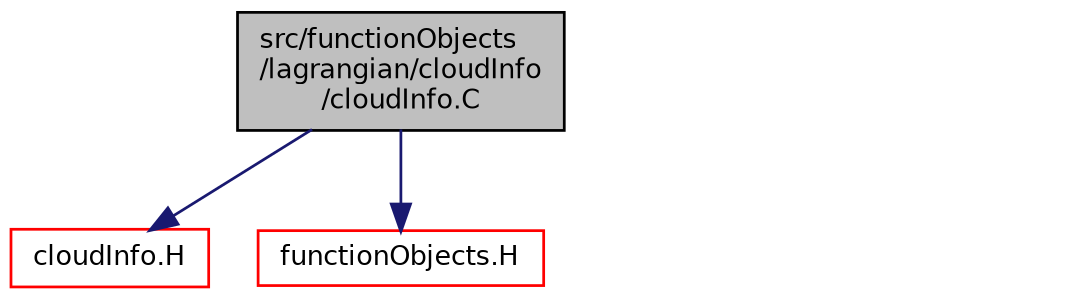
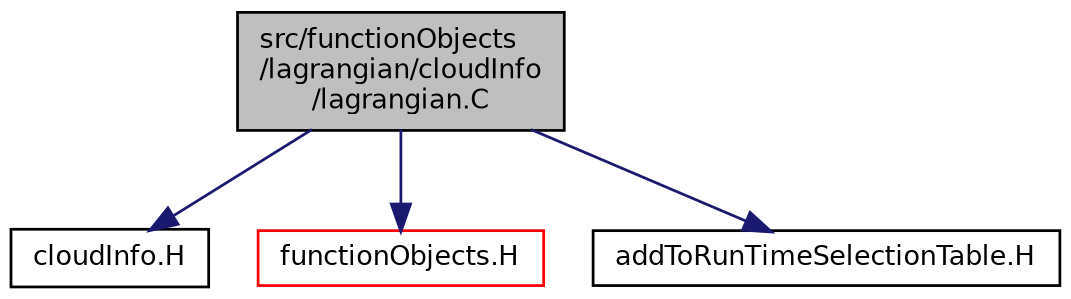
(401, 71) -> (401, 71)
(110, 258) -> (110, 258)
none -> (826, 258)
